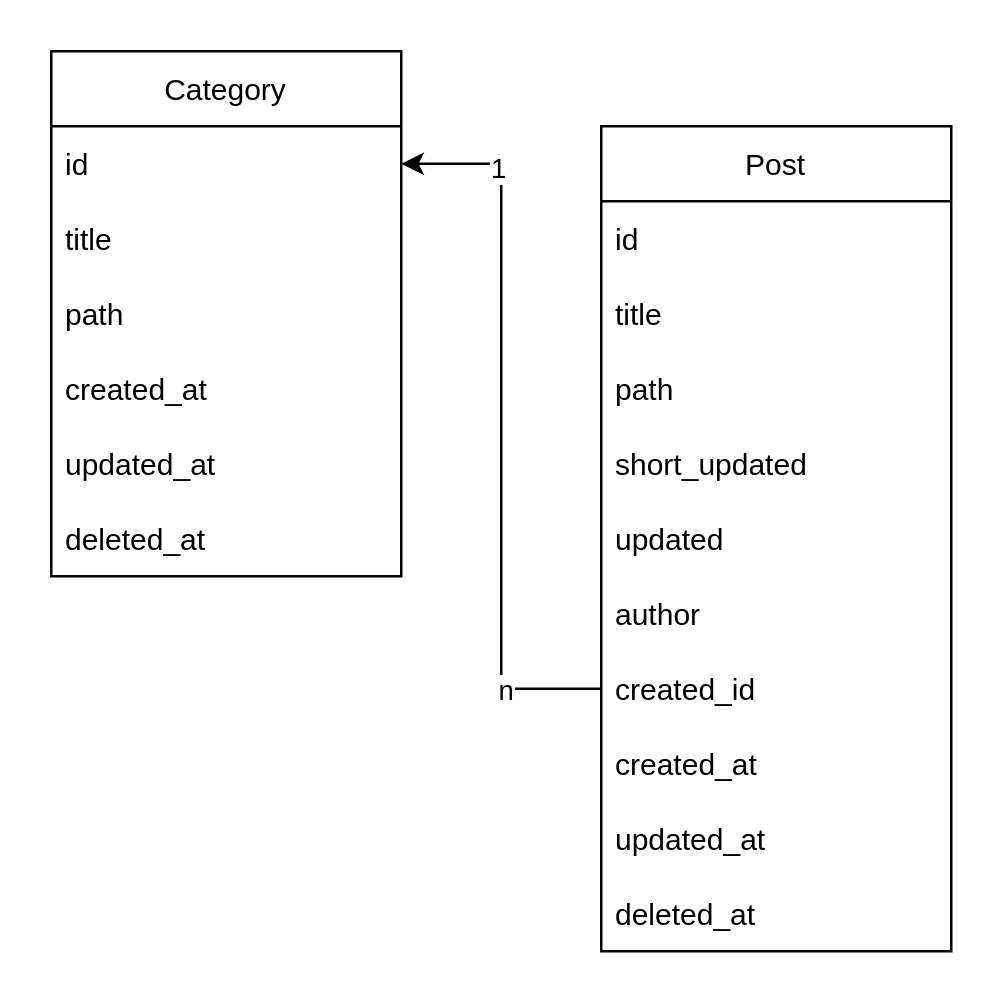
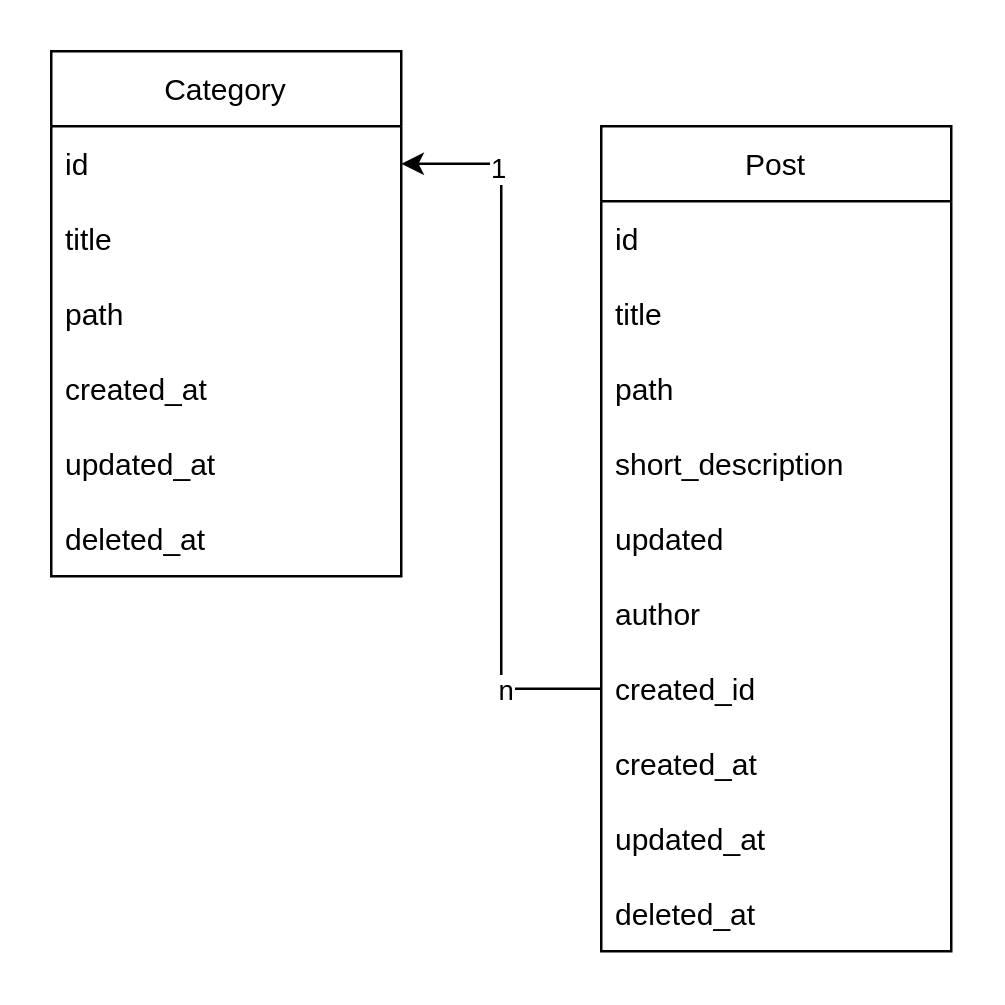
(724, 465) -> (750, 465)
